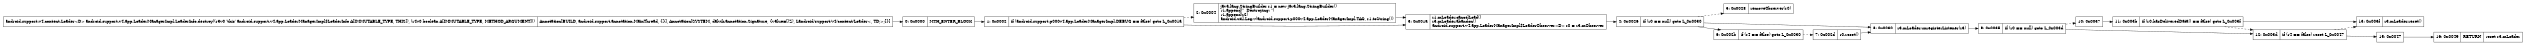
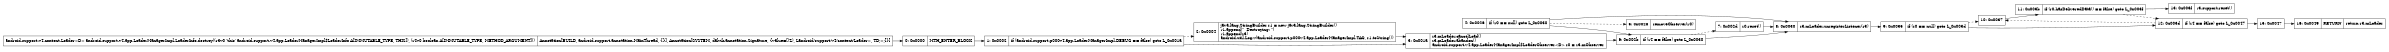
(1234, 15) -> (1234, 34)
(1457, 18) -> (1457, 37)
(1610, 22) -> (1610, 40)
(2403, 22) -> (2214, 8)
(2344, 28) -> (2082, 22)
(2313, 35) -> (2215, 24)
none -> (1745, 36)
(2503, 37) -> (2364, 24)
